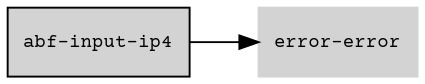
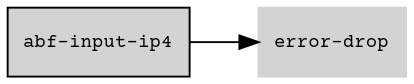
(338, 42) -> (332, 42)
